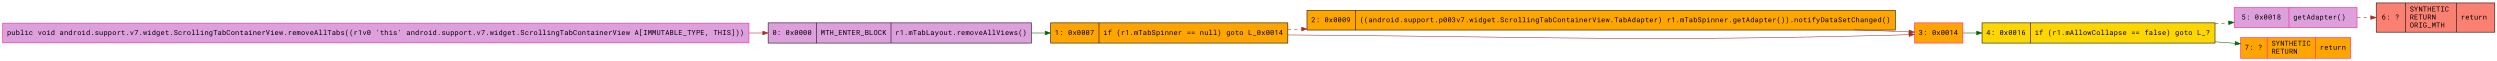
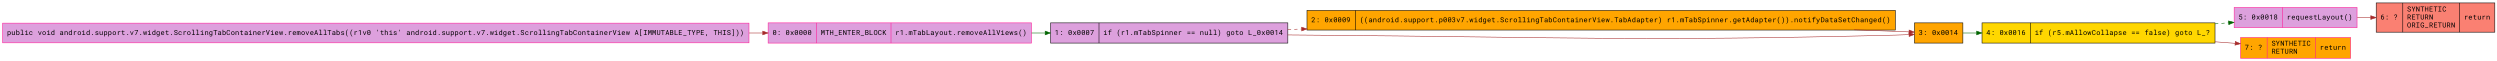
(2320, 17) -> (2320, 17)
(2364, 18) -> (2364, 18)
(2428, 25) -> (2431, 25)
(900, 33) -> (900, 33)
(1169, 33) -> (1169, 33)
(1939, 33) -> (1939, 33)
(2123, 33) -> (2123, 33)
(2225, 43) -> (2225, 43)
